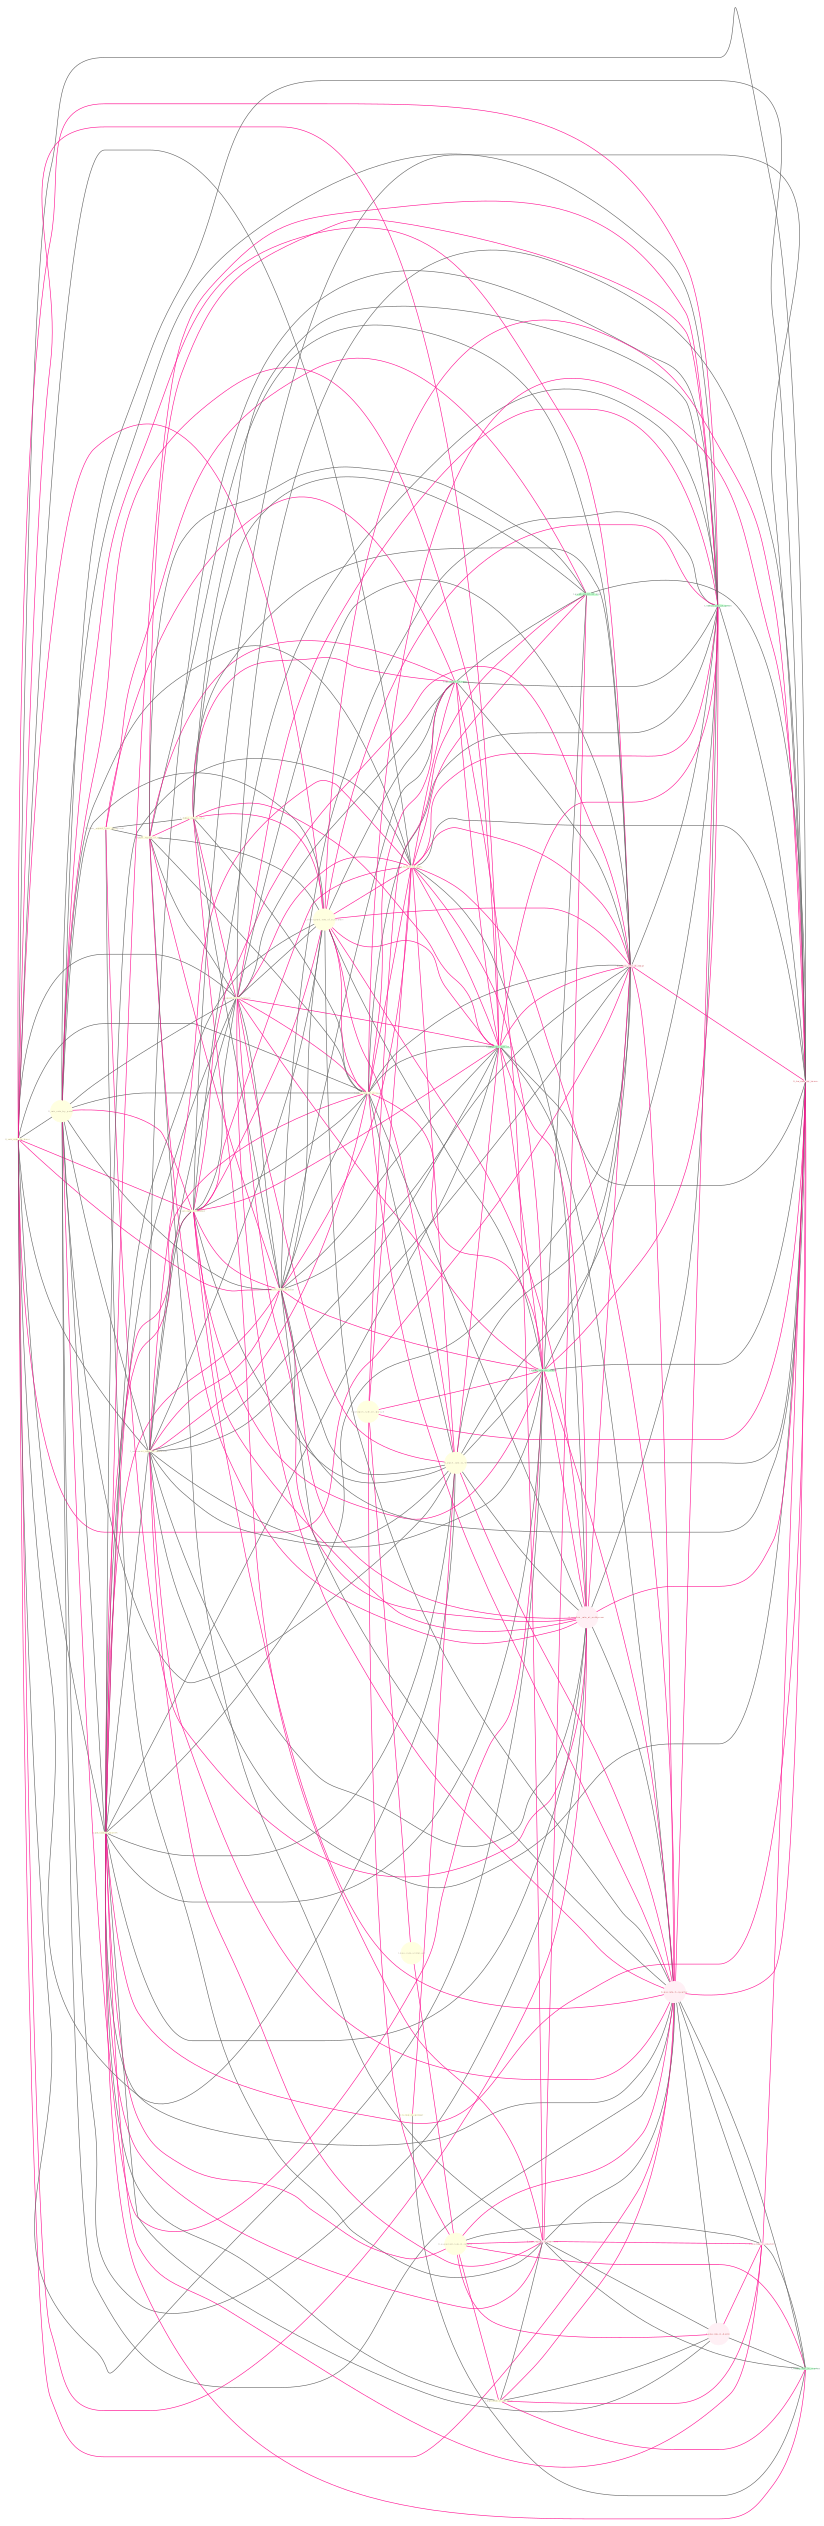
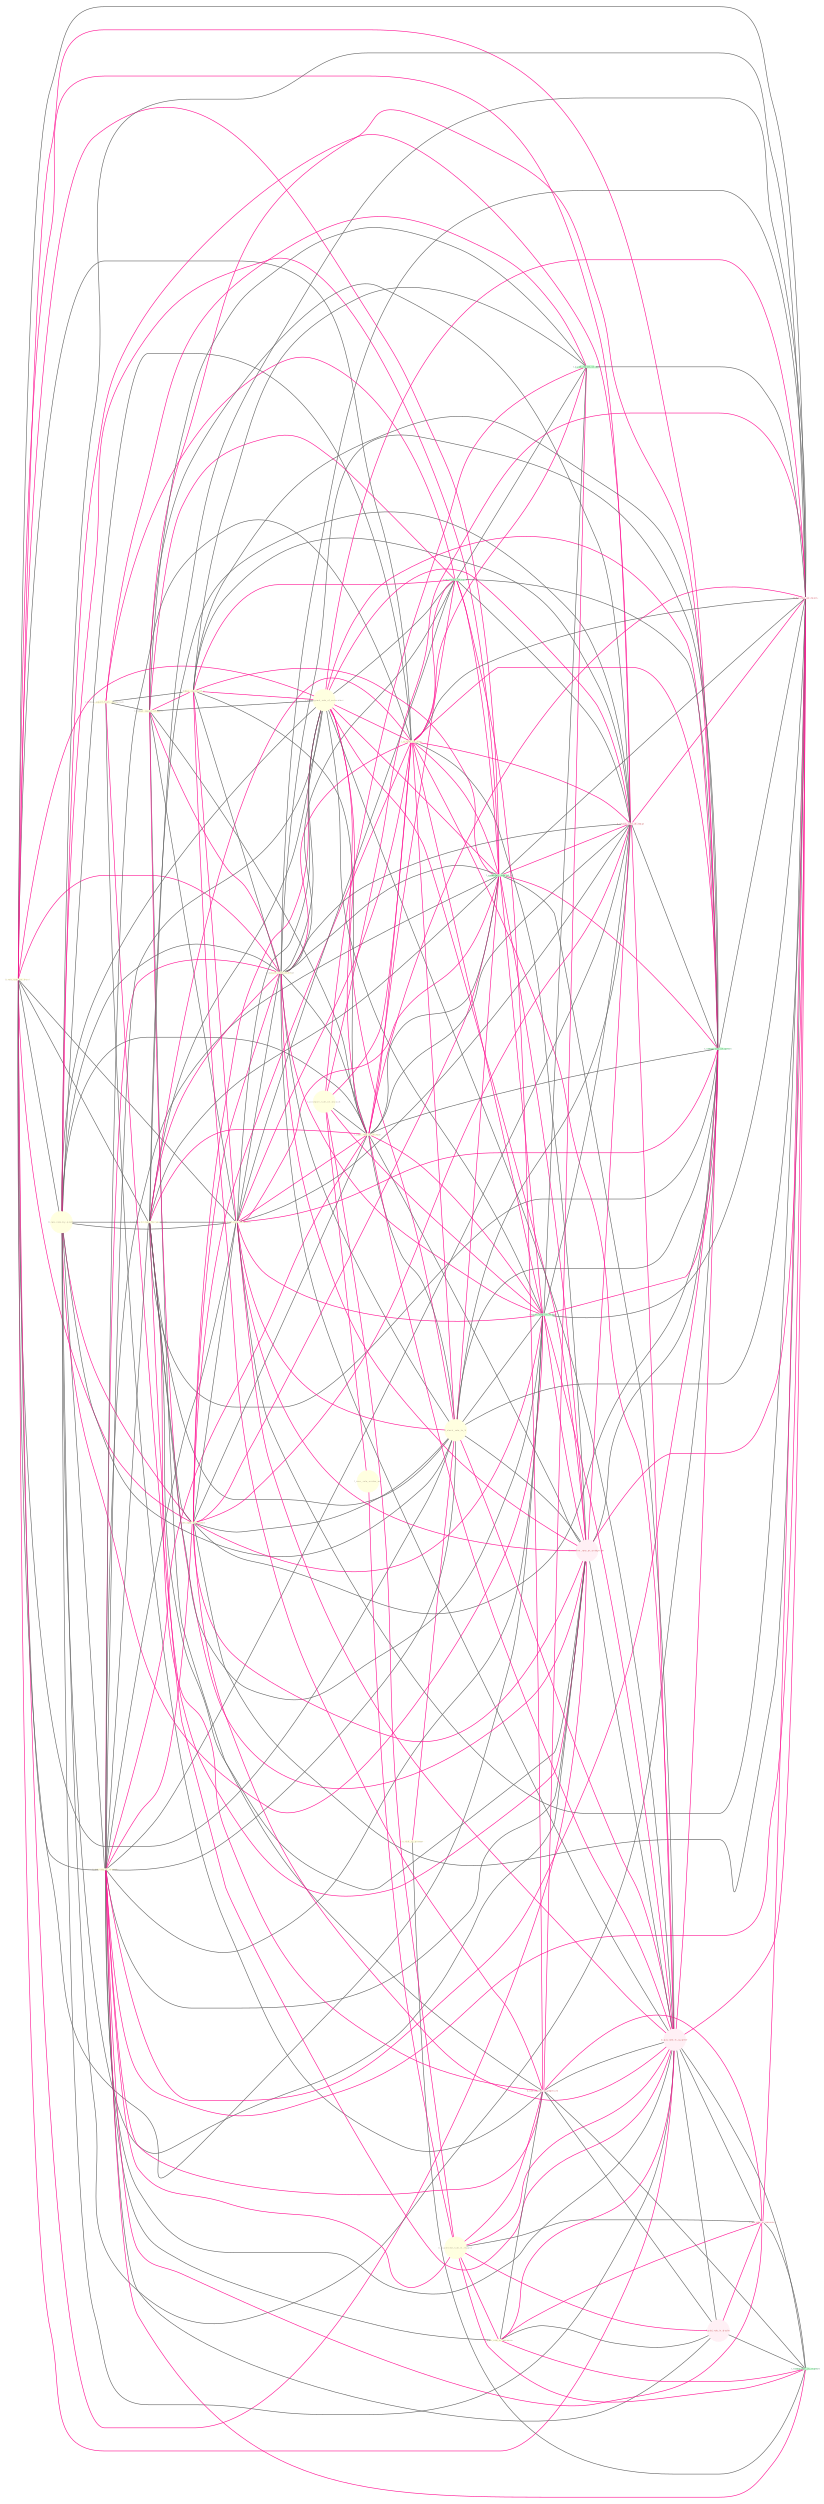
(165, 1024) -> (349, 1121)
